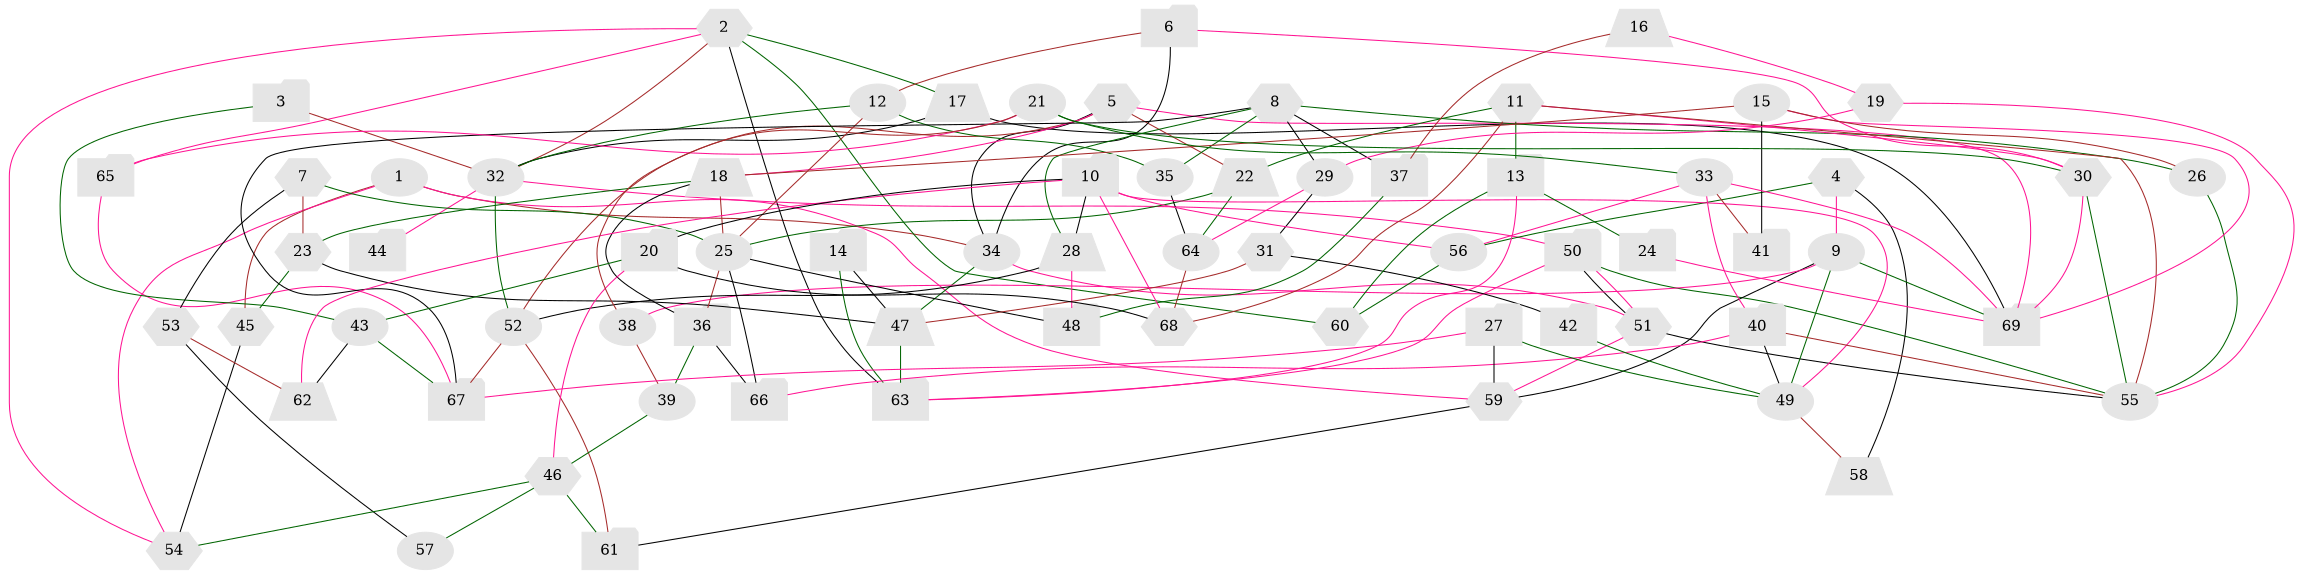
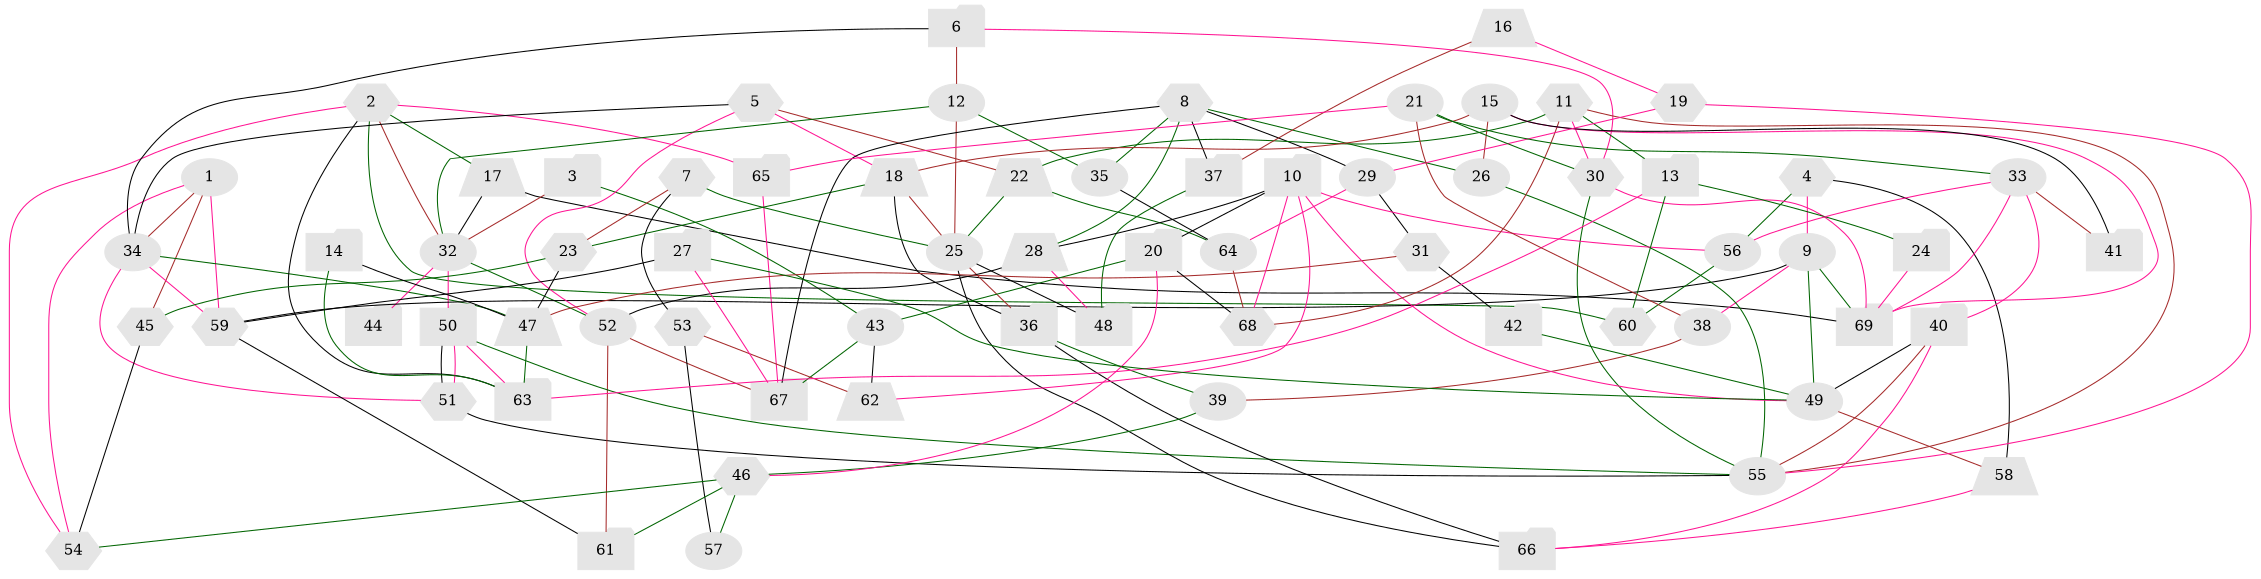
(1650, 124) -> none
(775, 129) -> (604, 200)
(1566, 365) -> (176, 289)
none -> (1765, 529)
